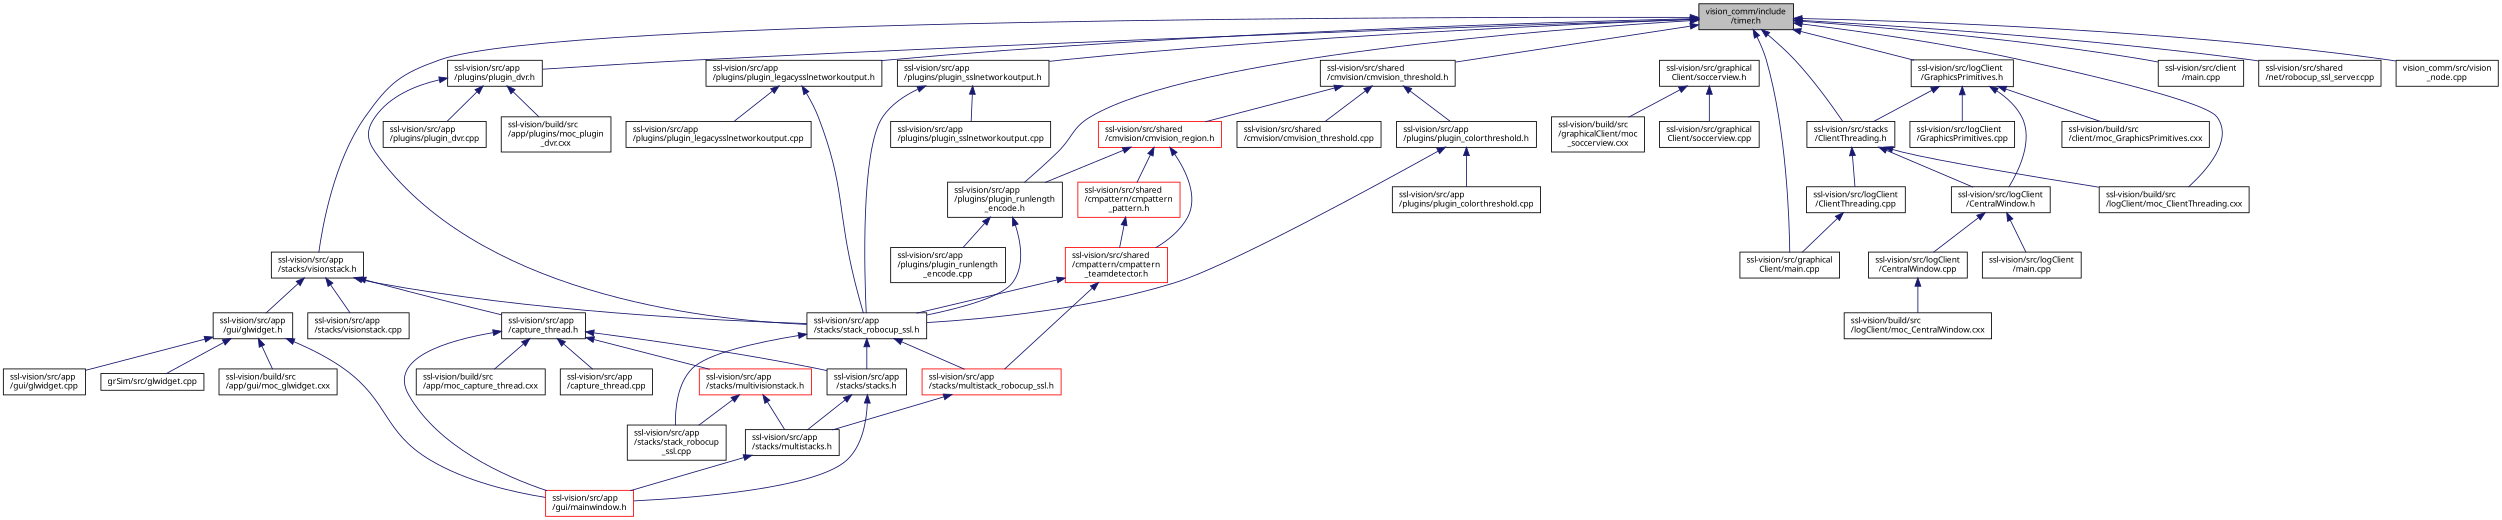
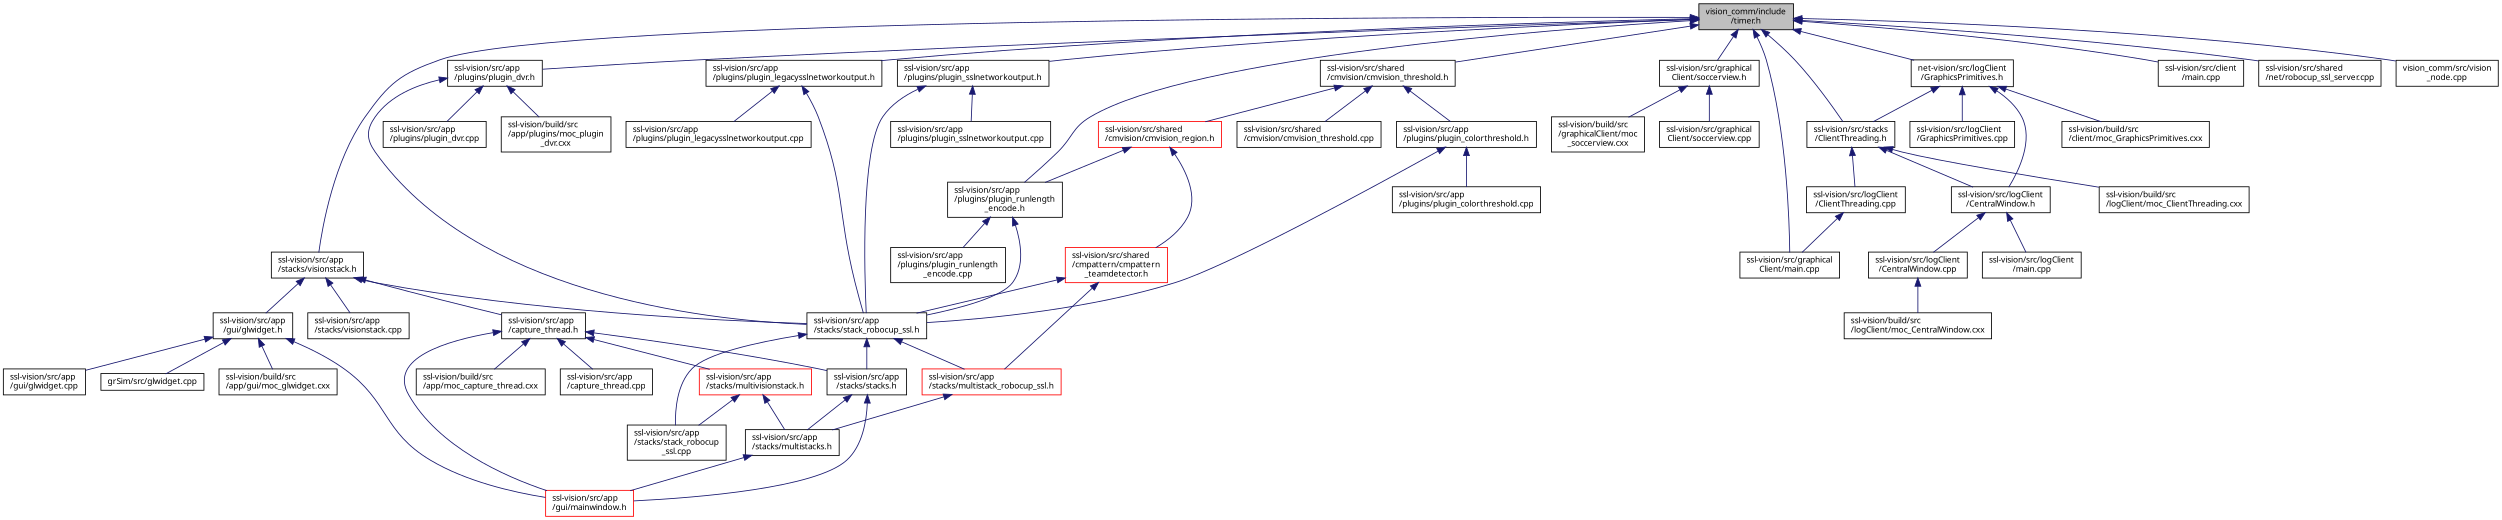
(2053, 67) -> (1725, 49)
(1962, 73) -> (1962, 73)
(1129, 200) -> none
